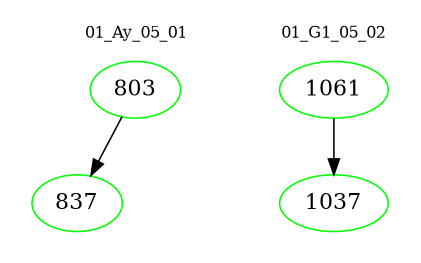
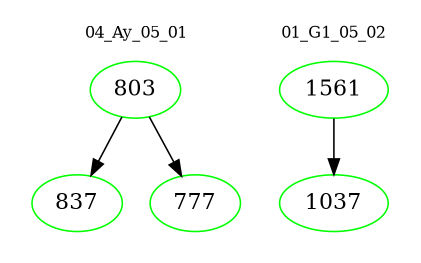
(136, 34) -> (136, 34)
(334, 90) -> (334, 90)
none -> (195, 203)
